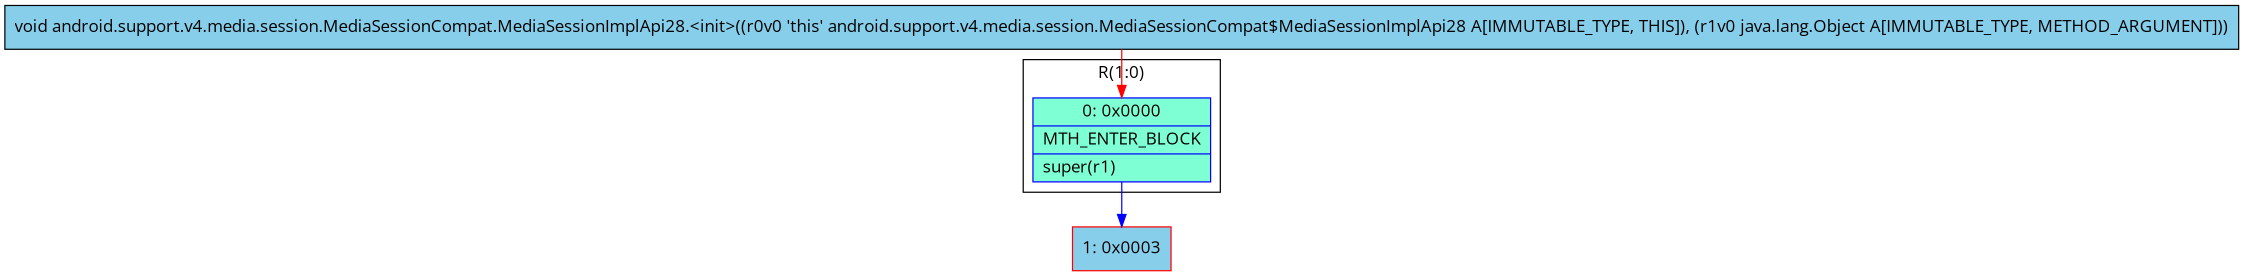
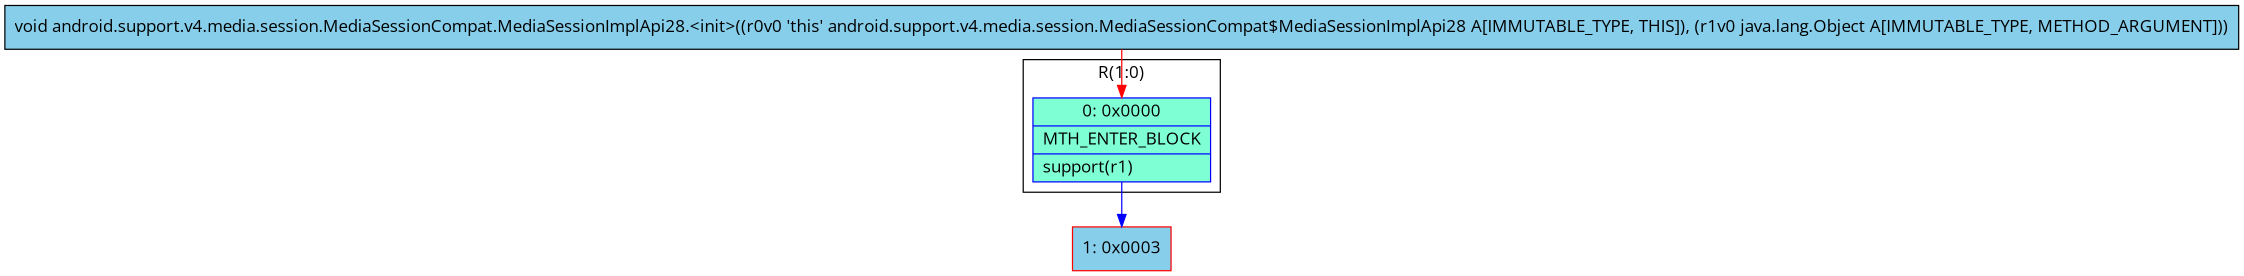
(1080, 167) -> (1088, 167)
